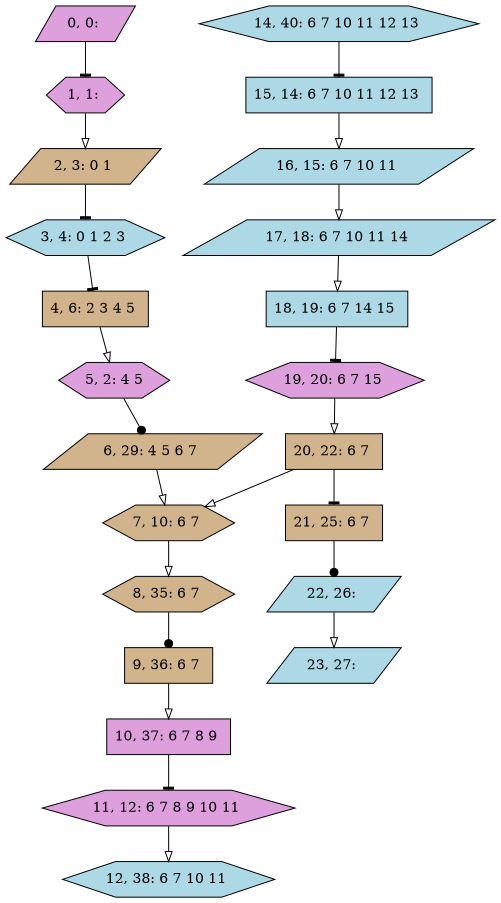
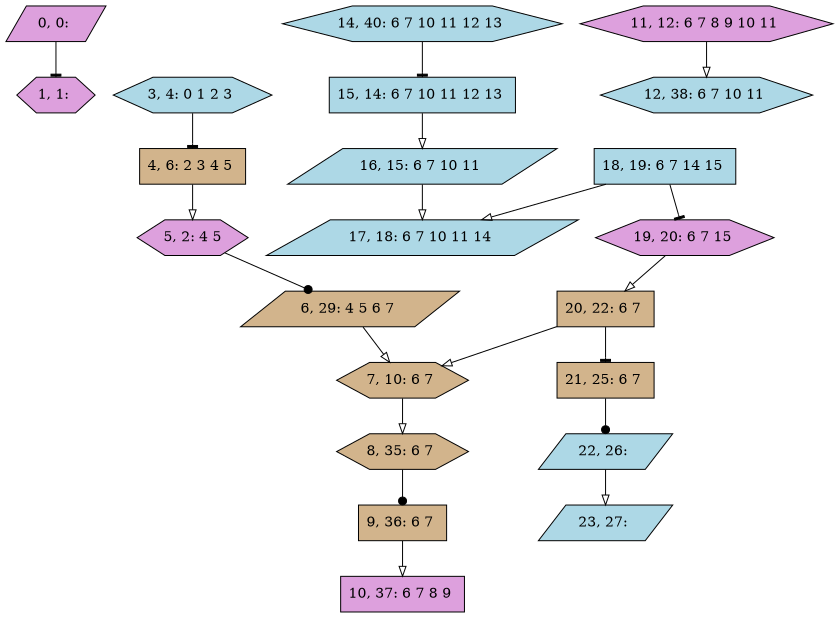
(85, 166) -> none
(338, 268) -> (549, 201)
(169, 770) -> none
